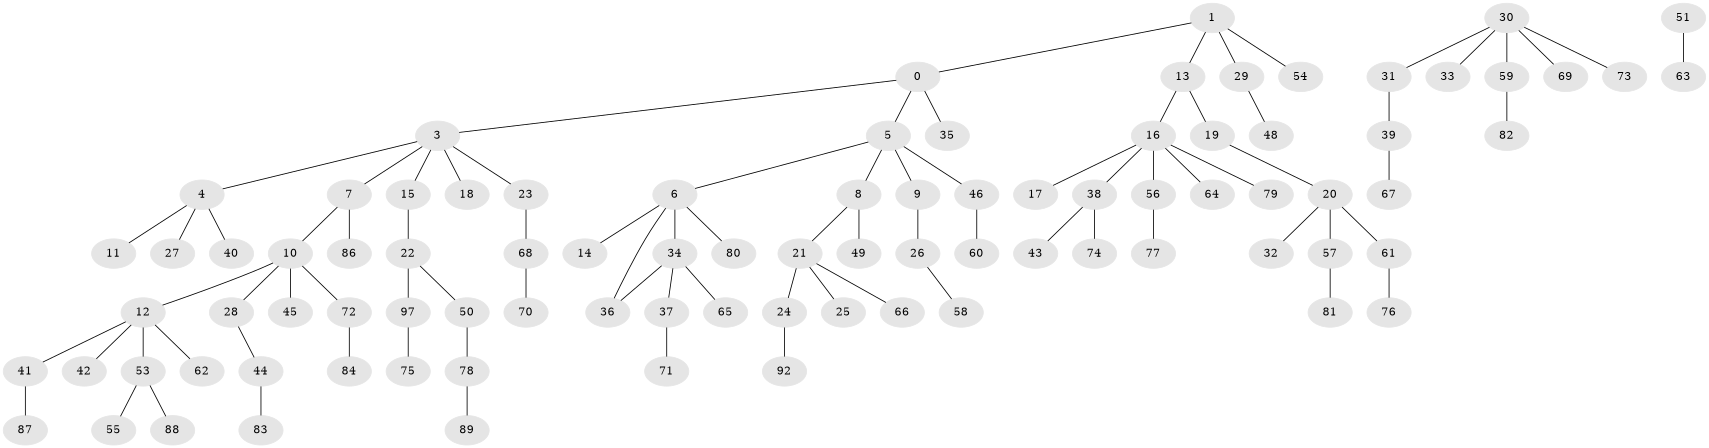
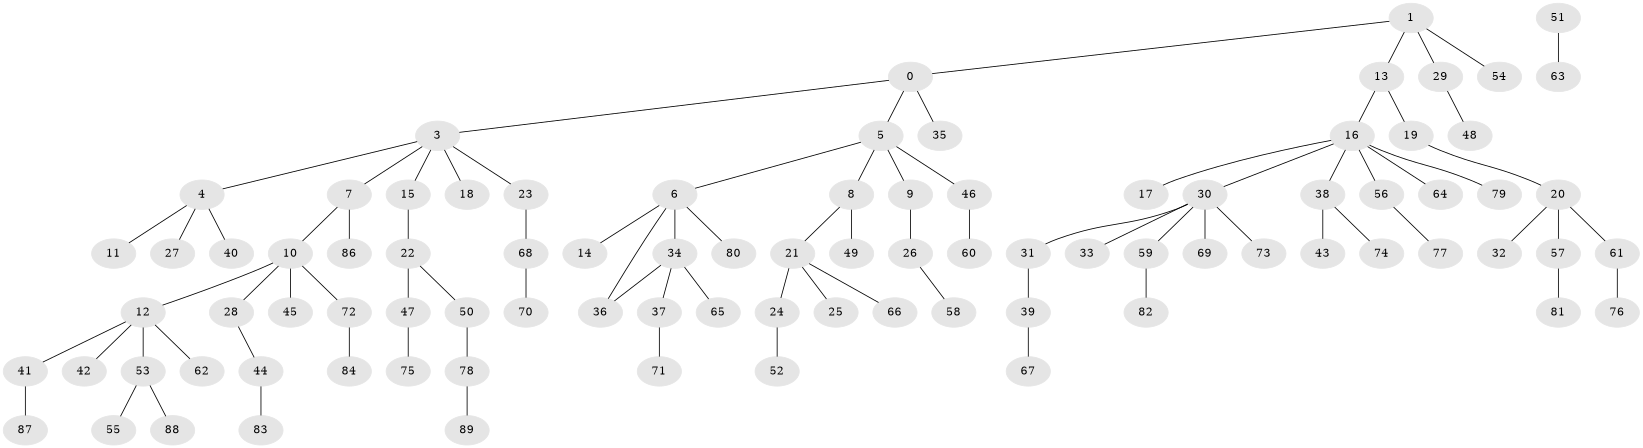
none -> (1279, 165)
(408, 312) -> (408, 312)
(785, 371) -> (777, 371)
